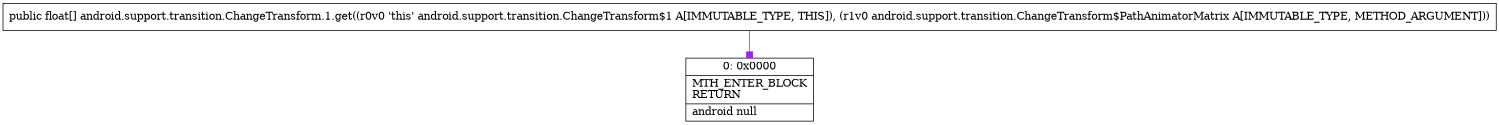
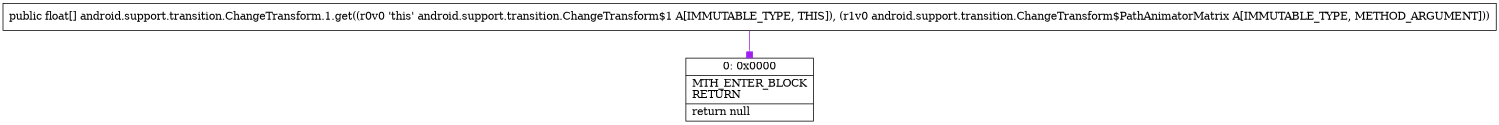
(724, 112) -> (721, 112)
